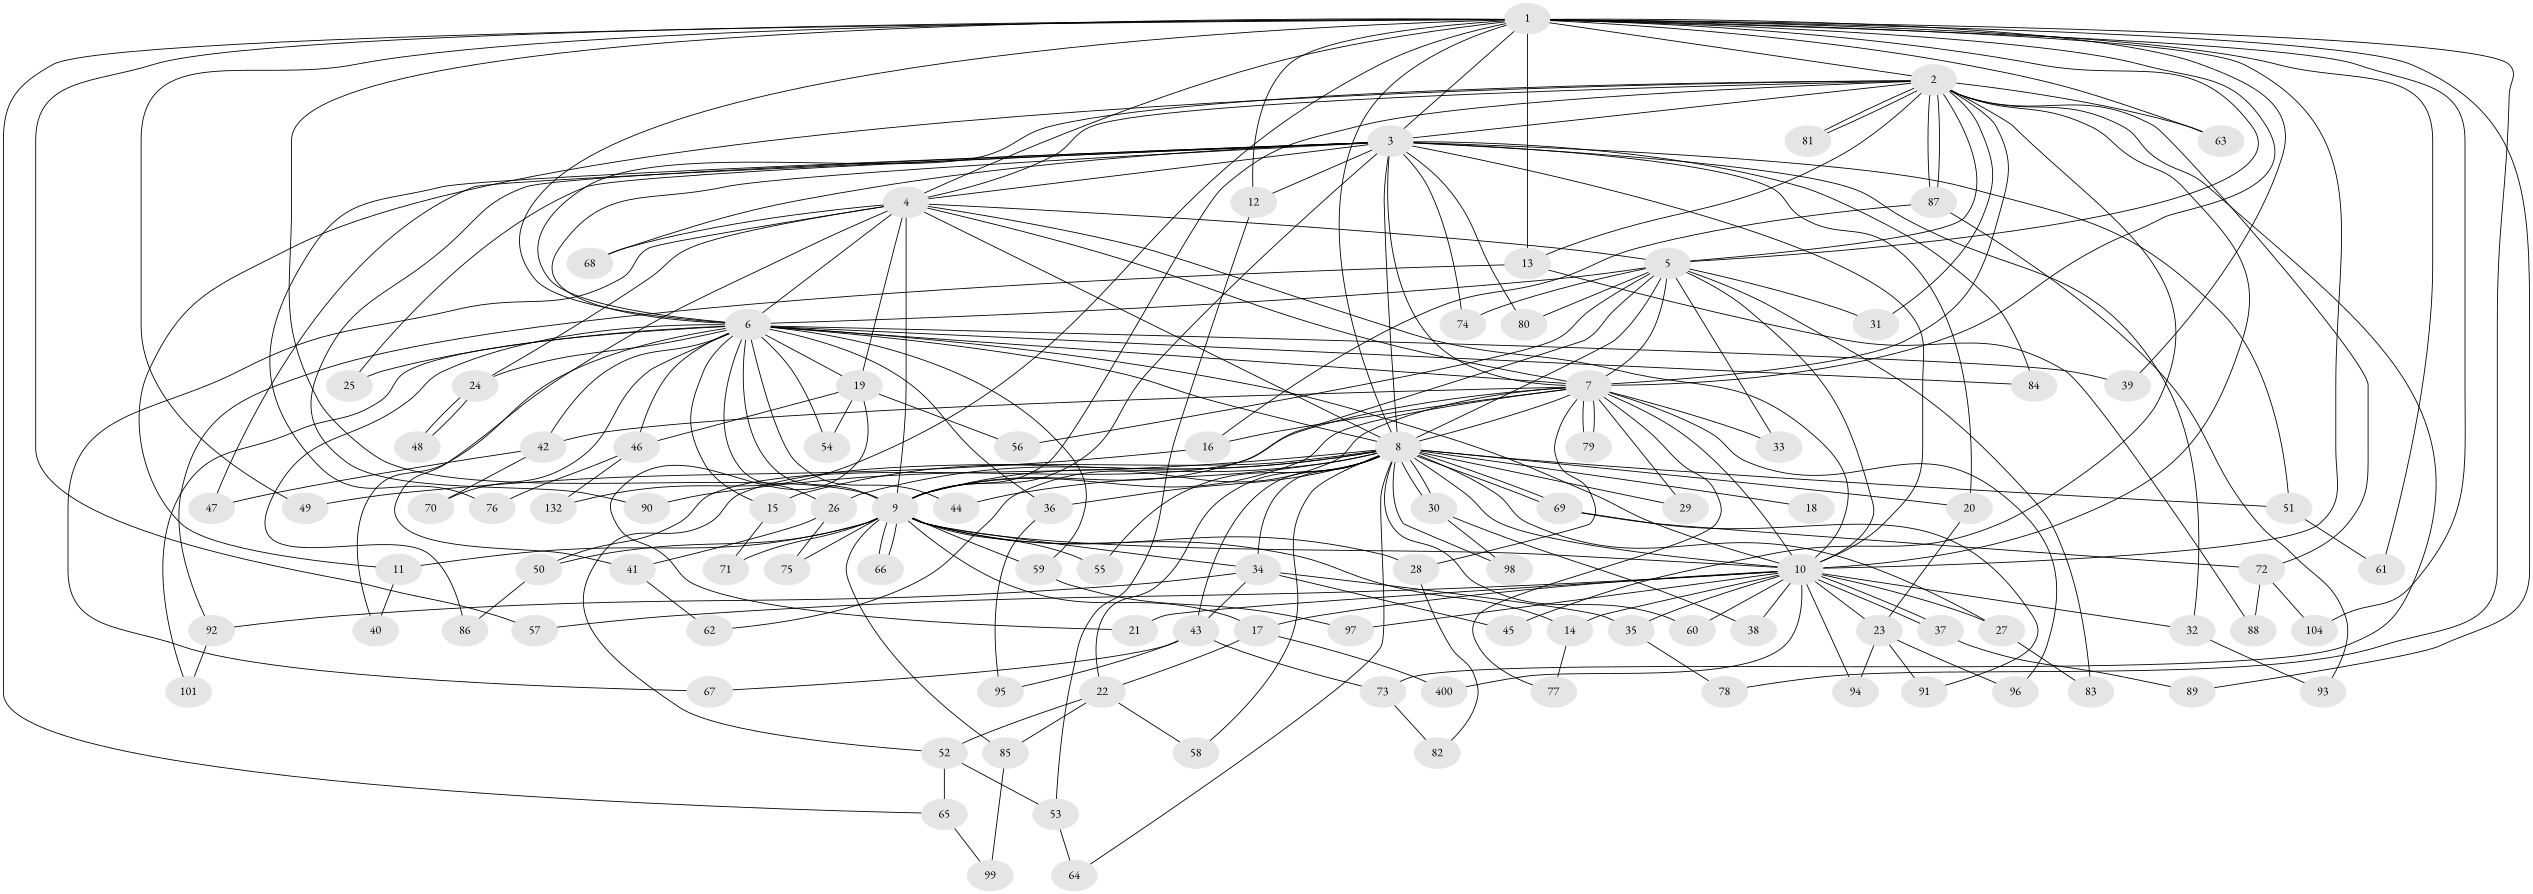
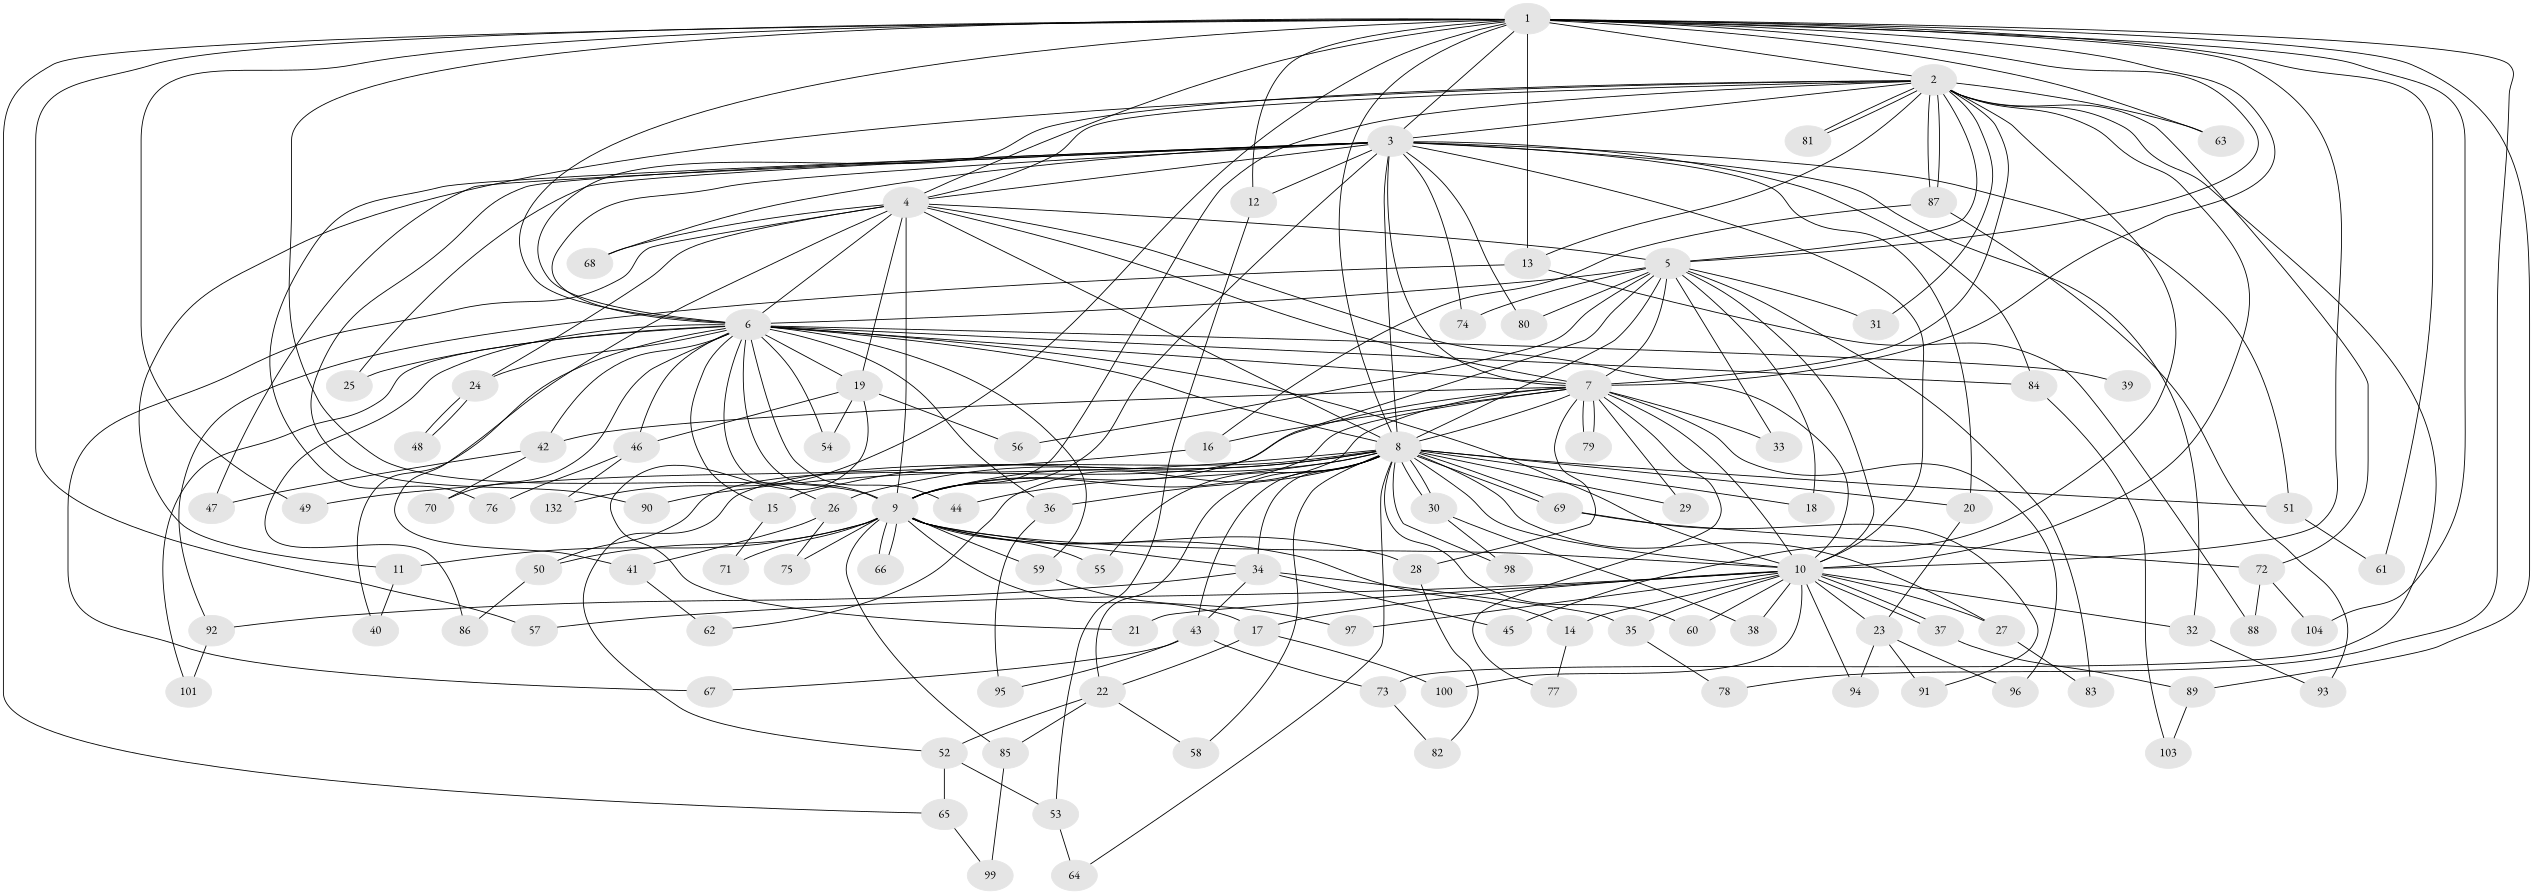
(2180, 59) -> none
none -> (1772, 364)
(1444, 692) -> (1444, 692)
none -> (2168, 753)
